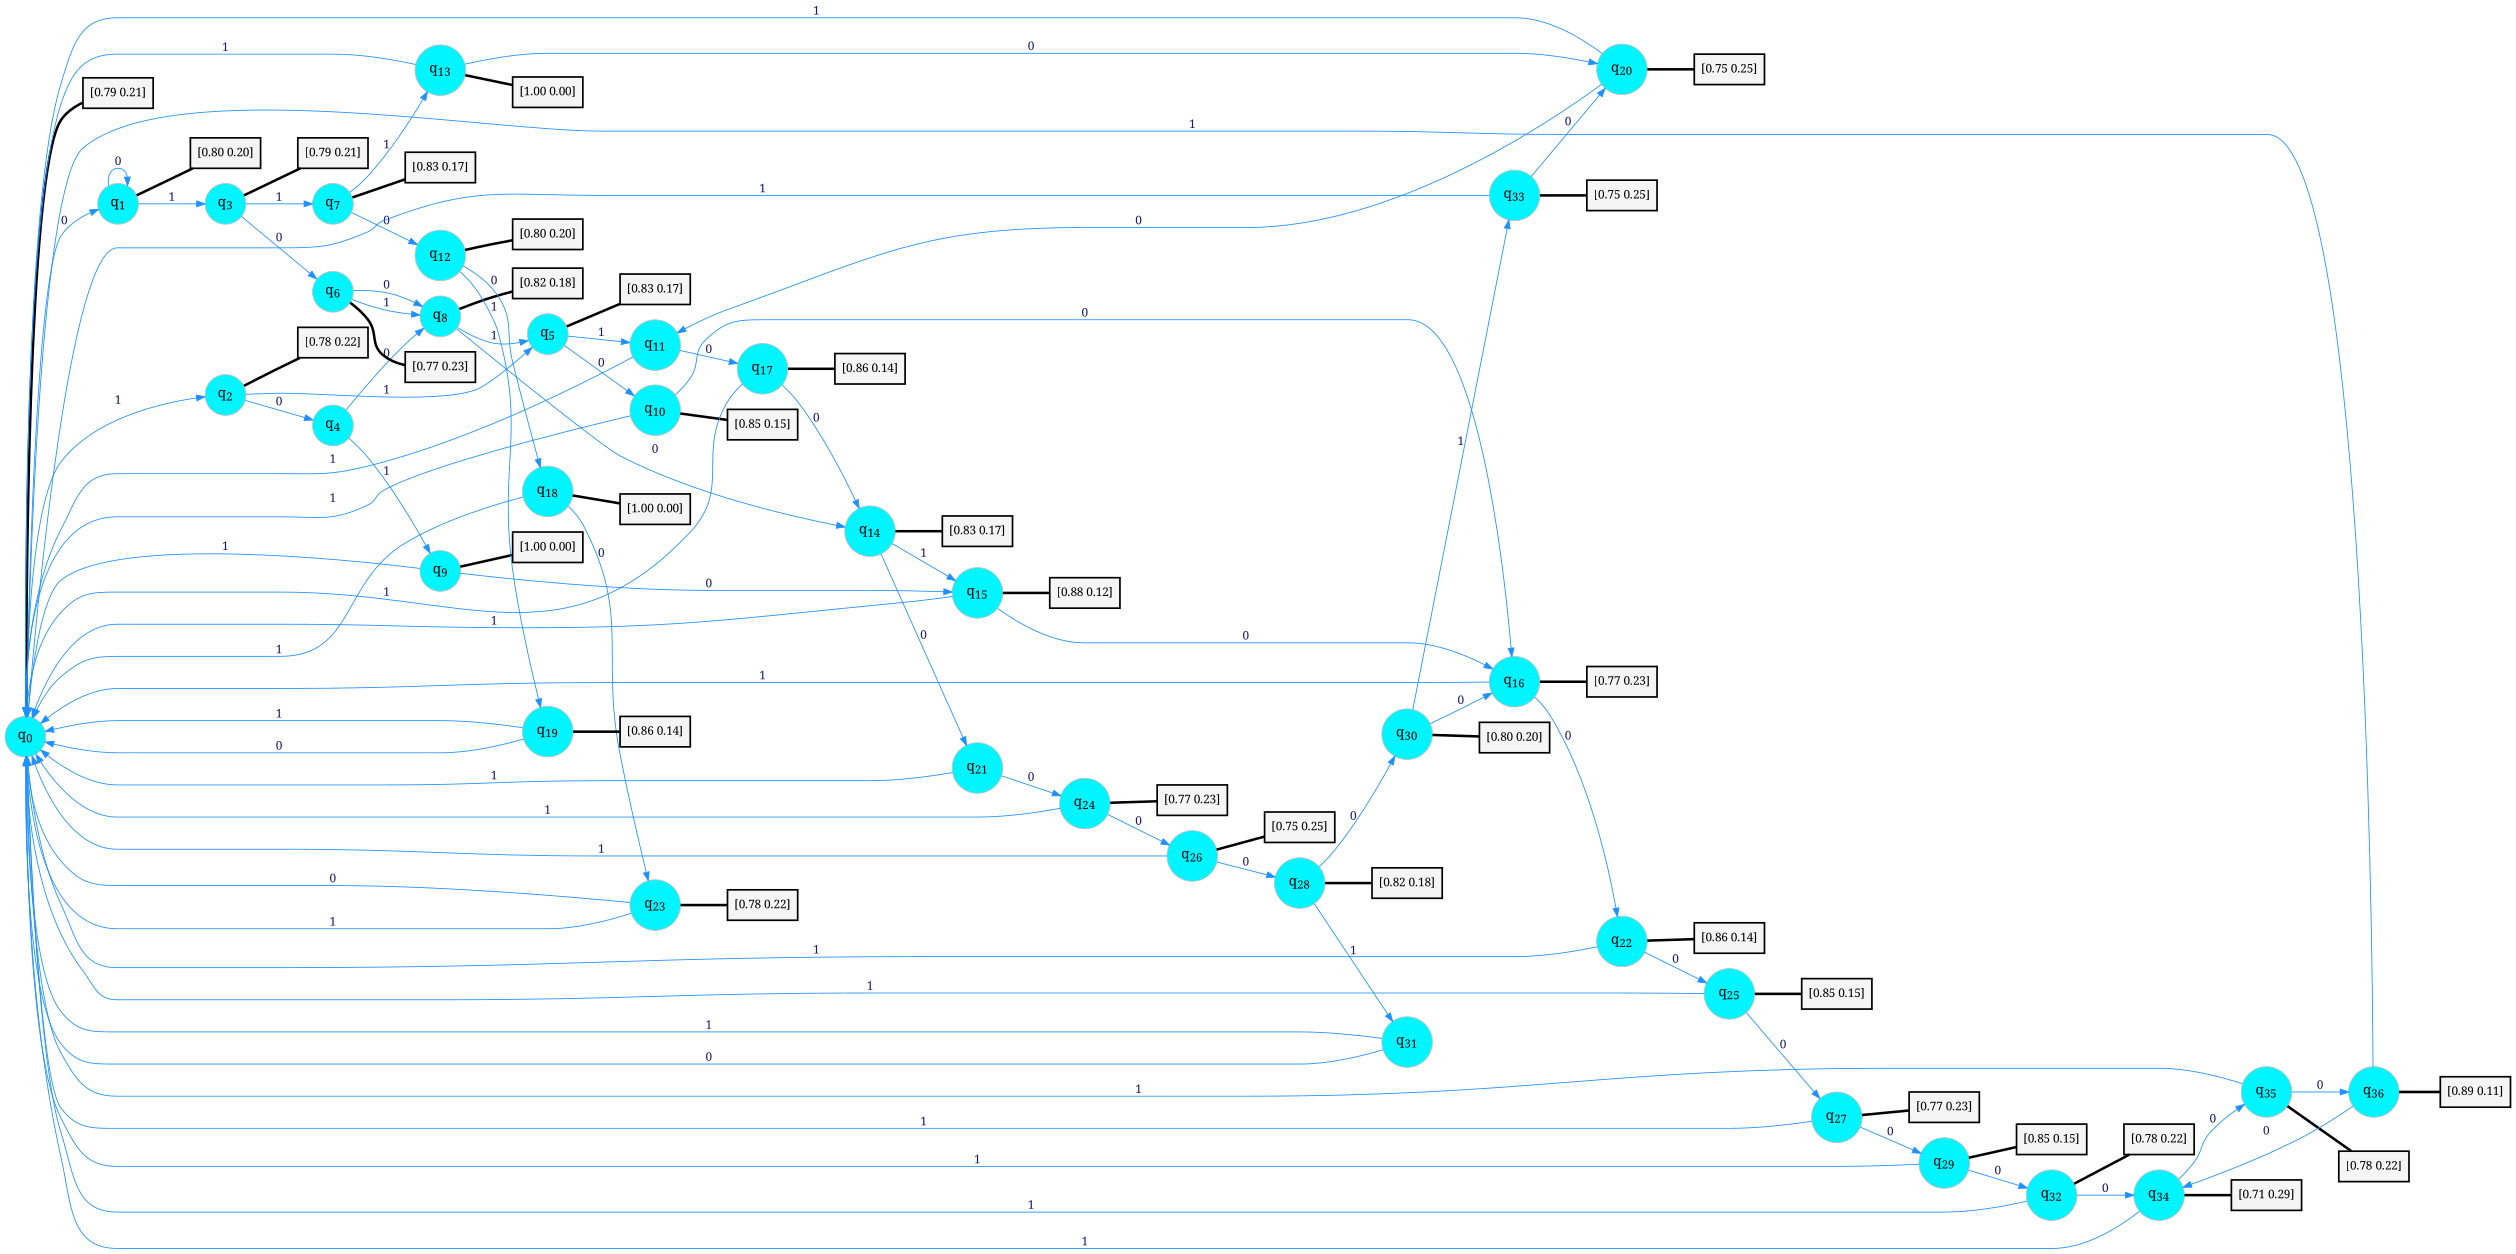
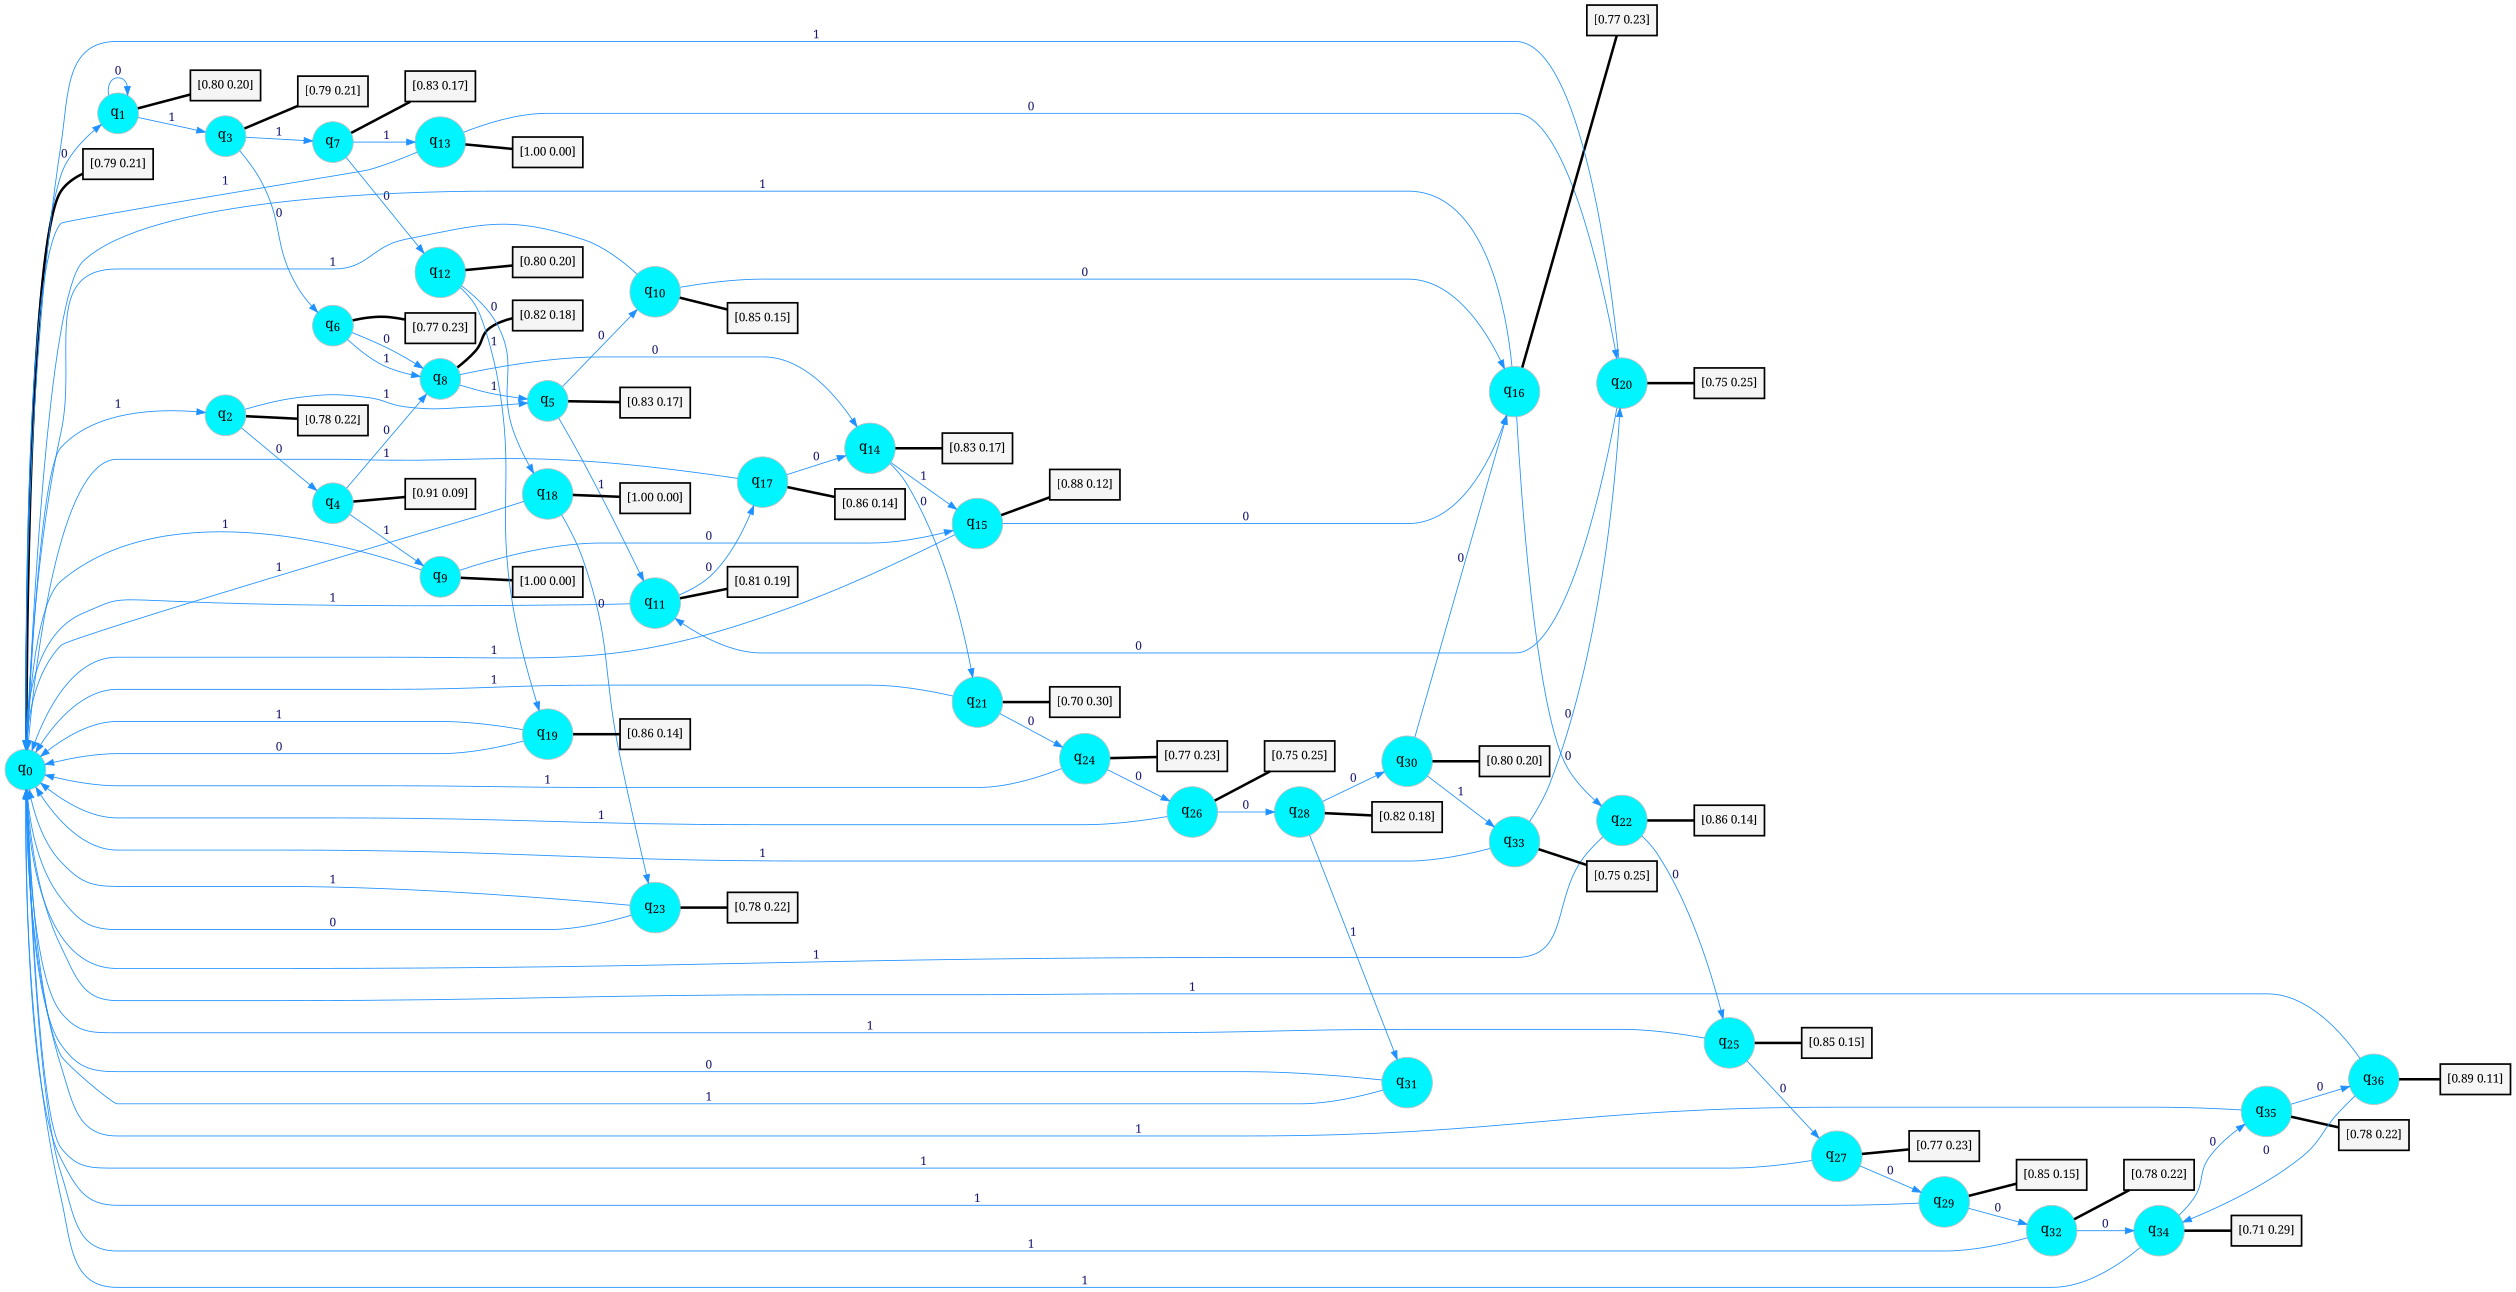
none -> (440, 494)
none -> (763, 582)
none -> (1085, 702)
